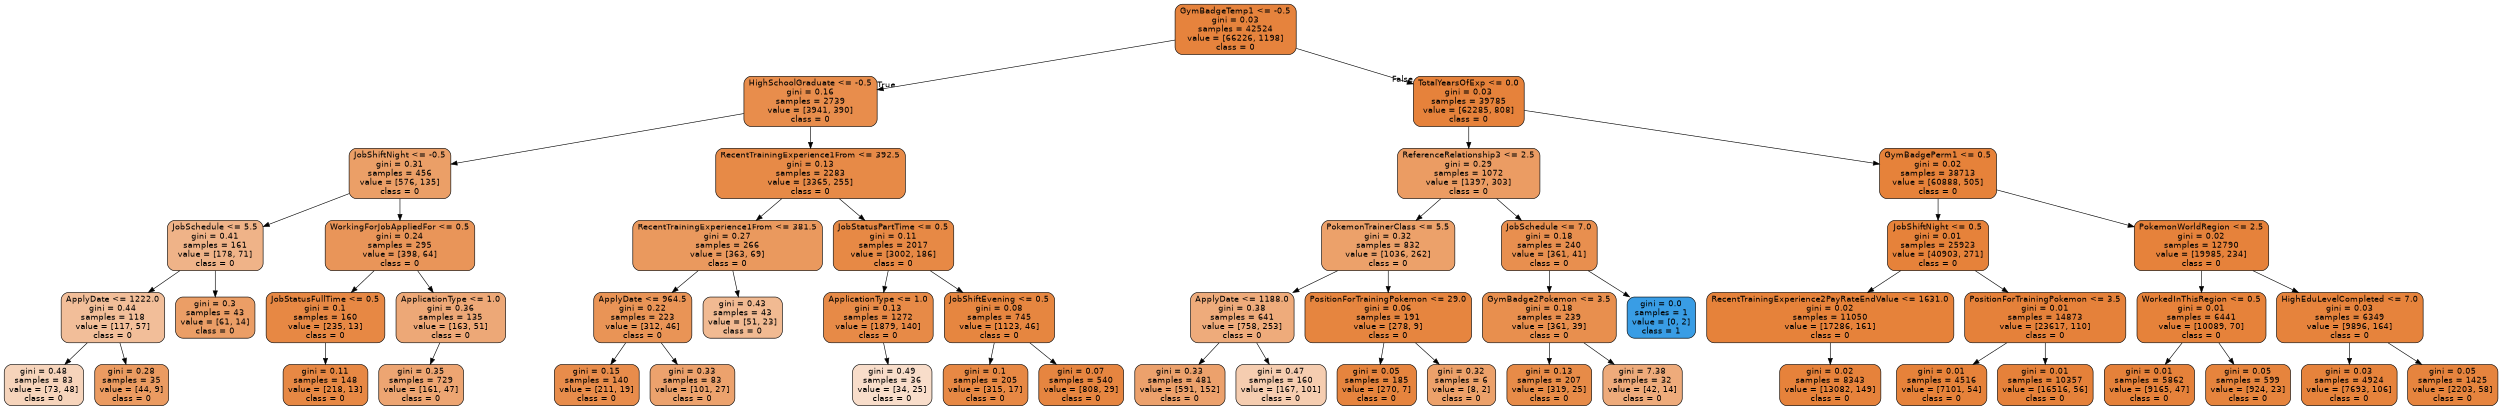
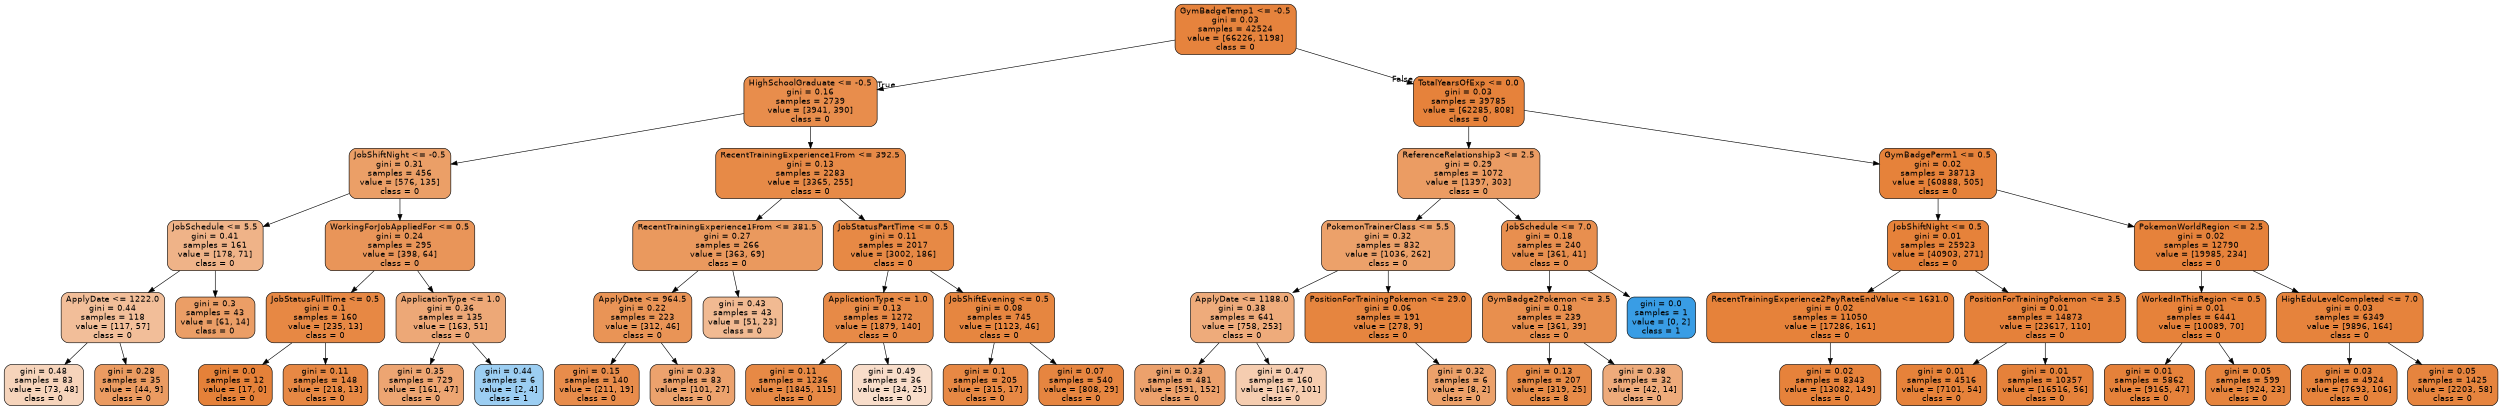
none -> (235, 385)
none -> (509, 385)
none -> (794, 385)
(1377, 385) -> none
(1549, 385) -> (1549, 385)
(1643, 385) -> (1643, 385)
